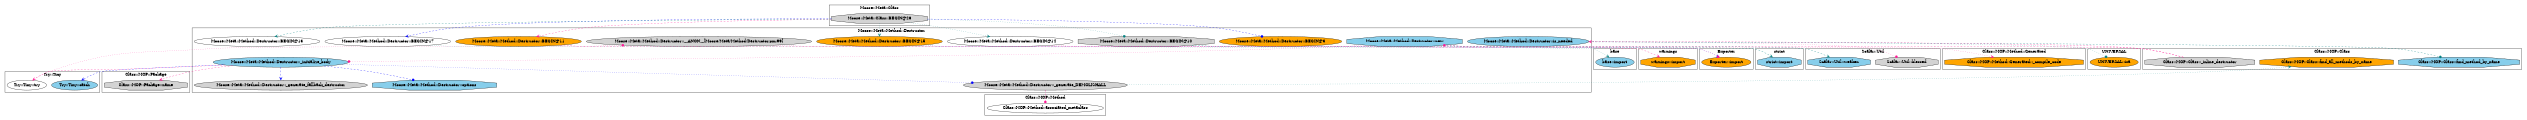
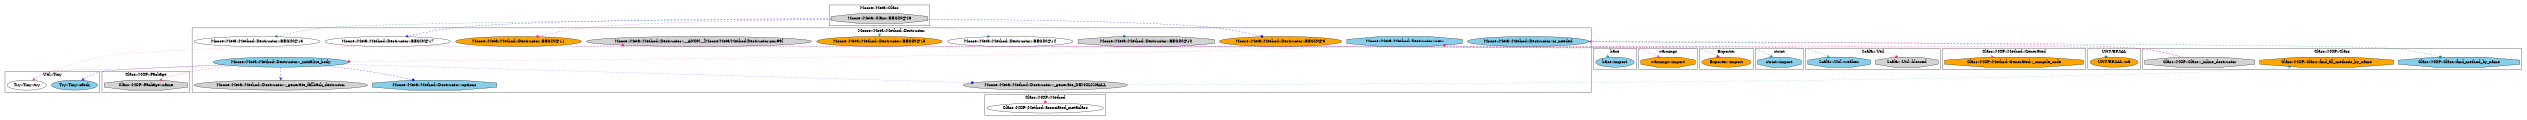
(685, 22) -> (685, 22)
(52, 75) -> (52, 75)
